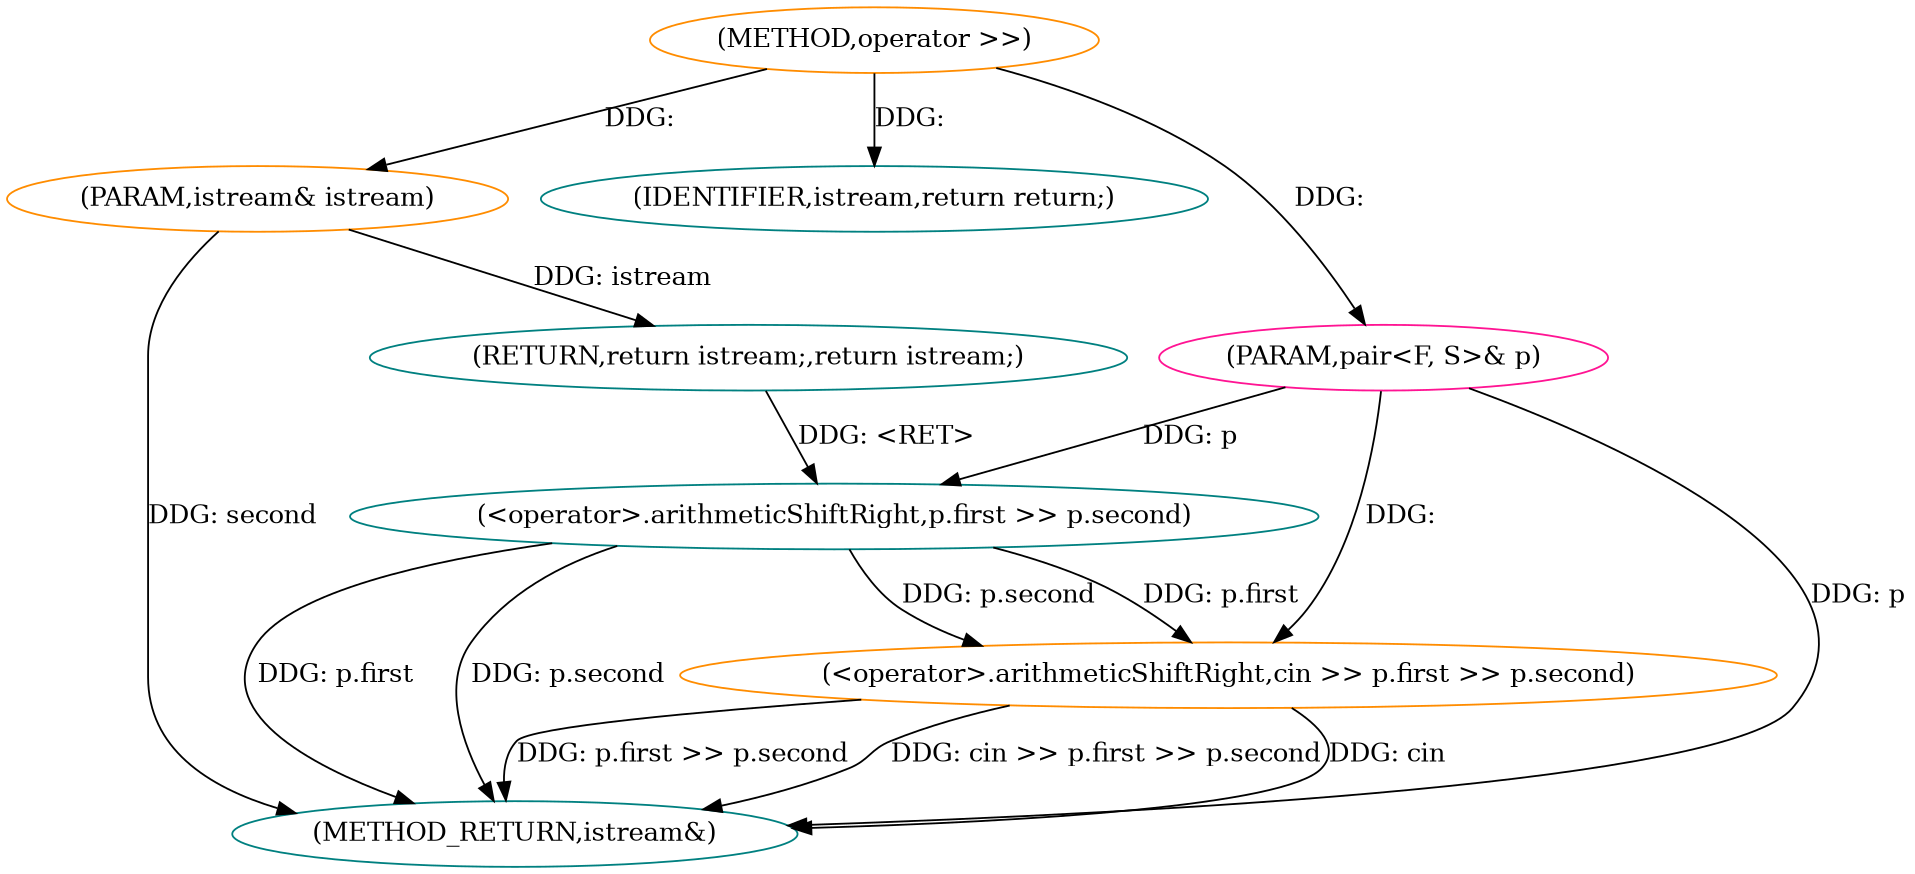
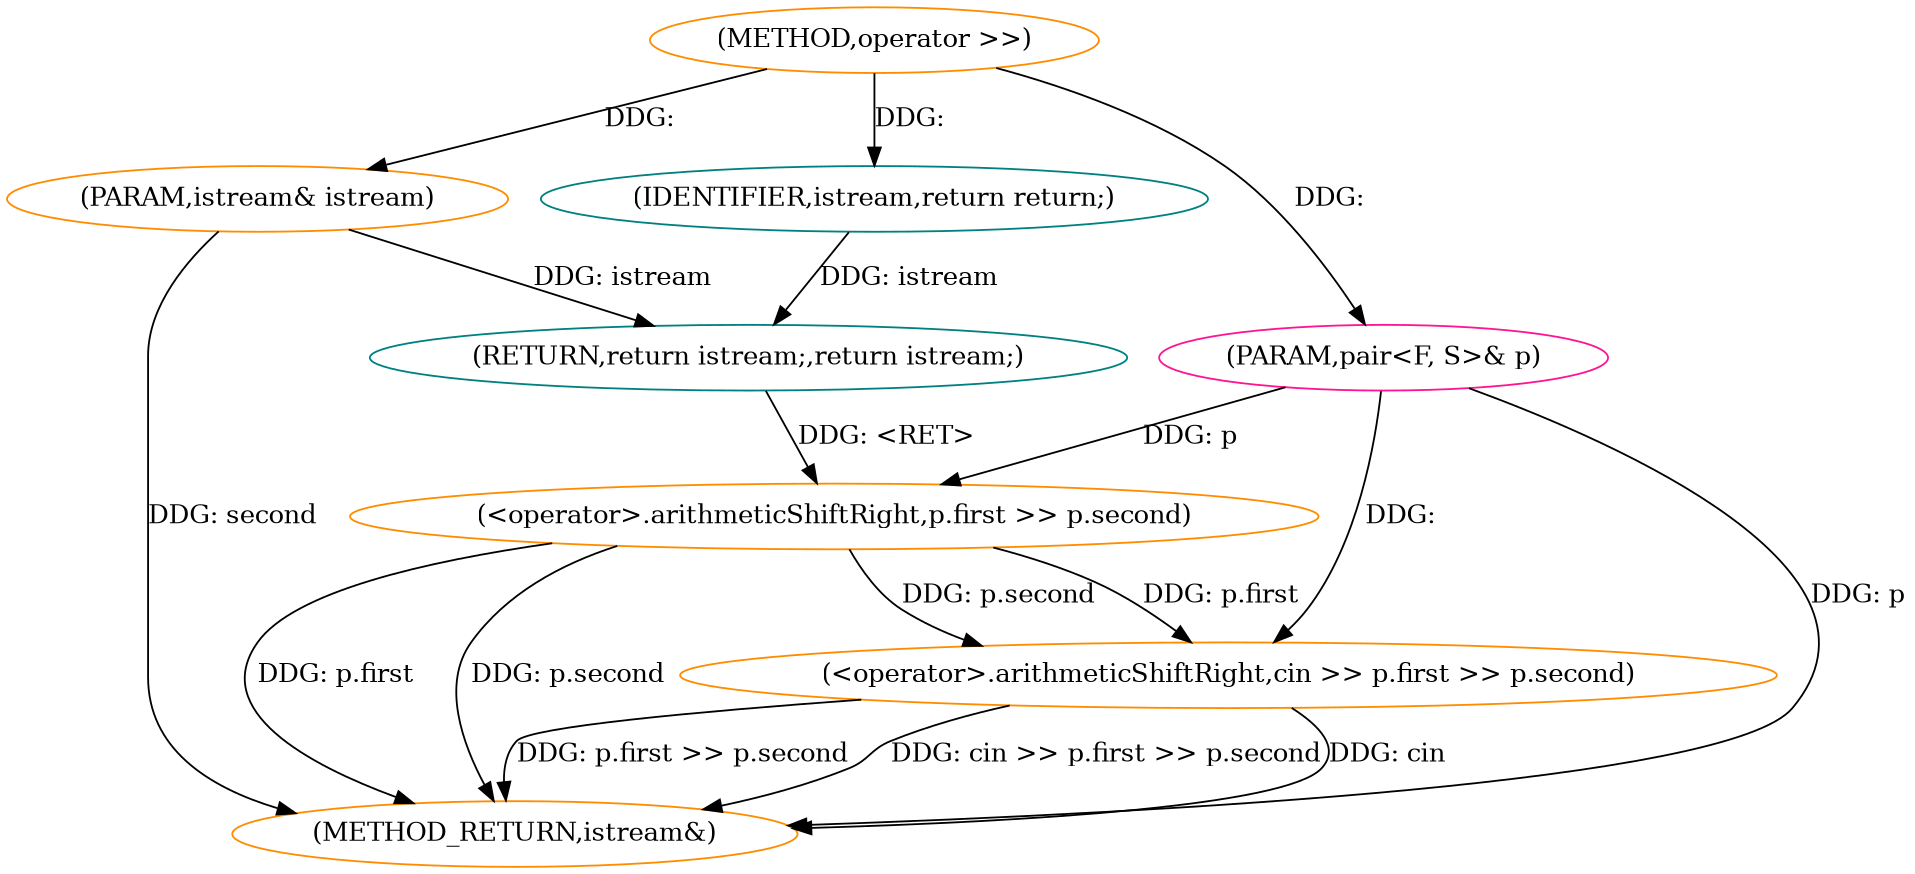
none -> (817, 271)
(834, 516) -> (834, 516)
(515, 834) -> (515, 834)
